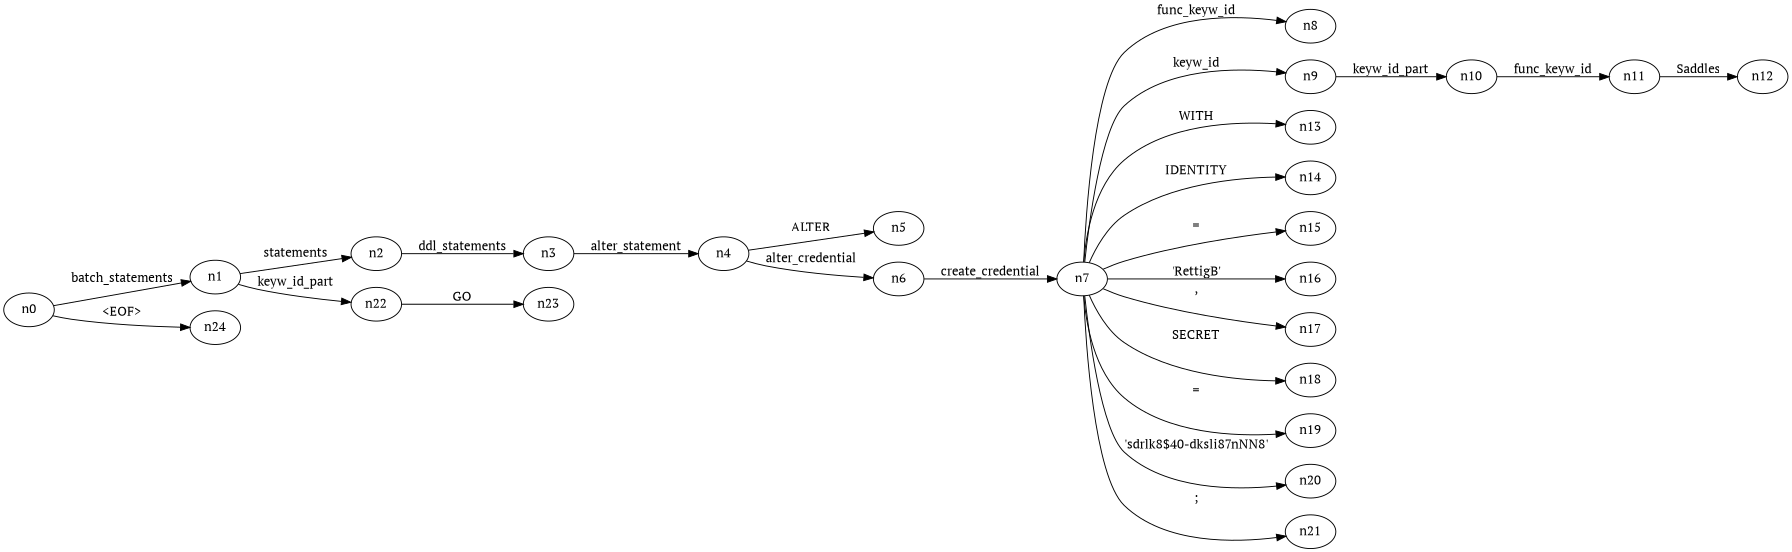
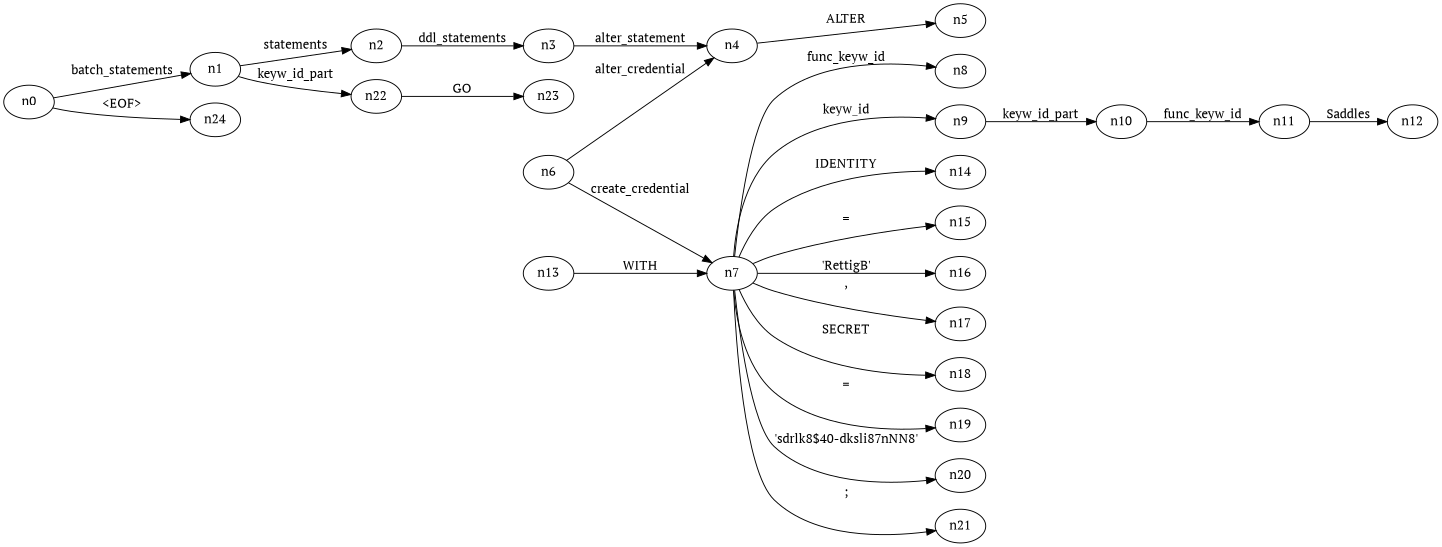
(1144, 147) -> (636, 273)
(805, 272) -> (636, 112)
